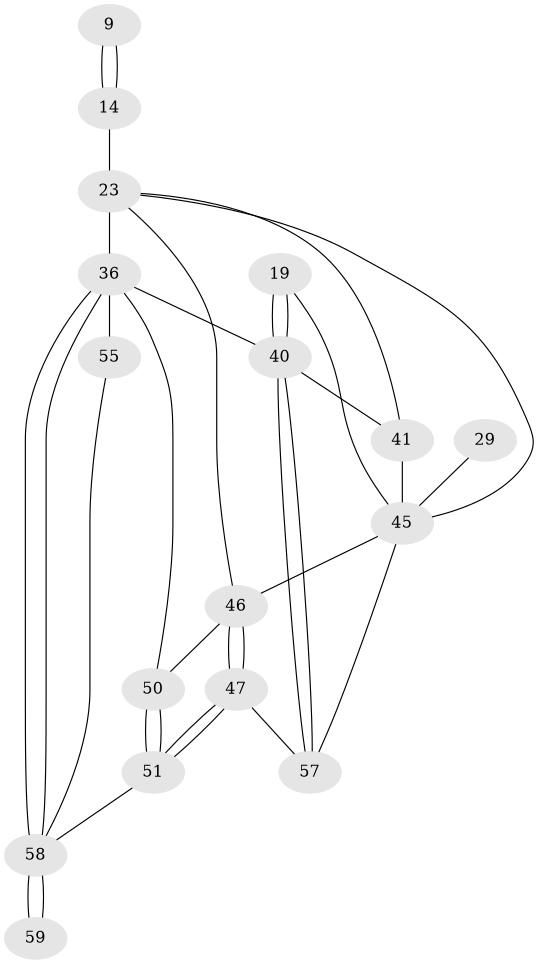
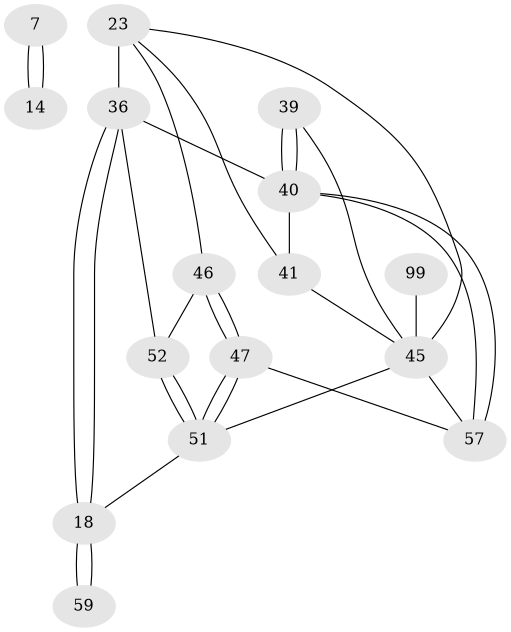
(110, 25) -> (36, 25)
(110, 150) -> none
(280, 274) -> (289, 108)
(110, 357) -> none
(485, 440) -> (416, 274)
(319, 565) -> (308, 399)
(153, 689) -> (158, 357)
(36, 855) -> (84, 523)
